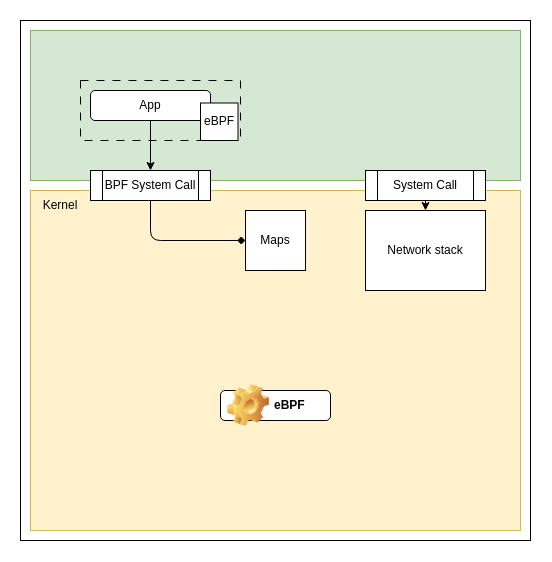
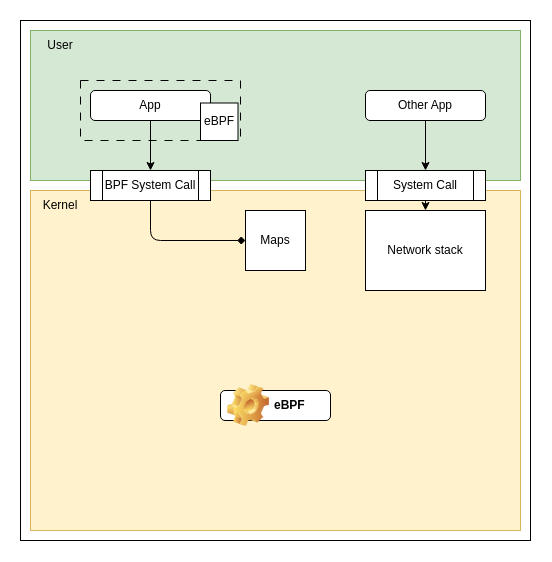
none -> (61, 46)
none -> (426, 106)
none -> (426, 142)
